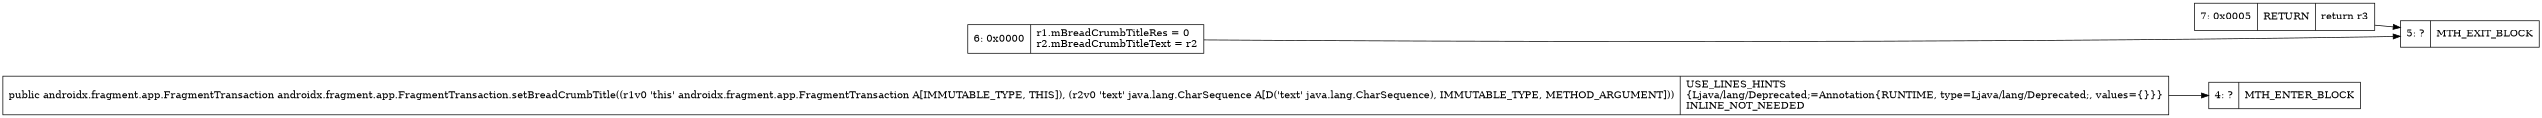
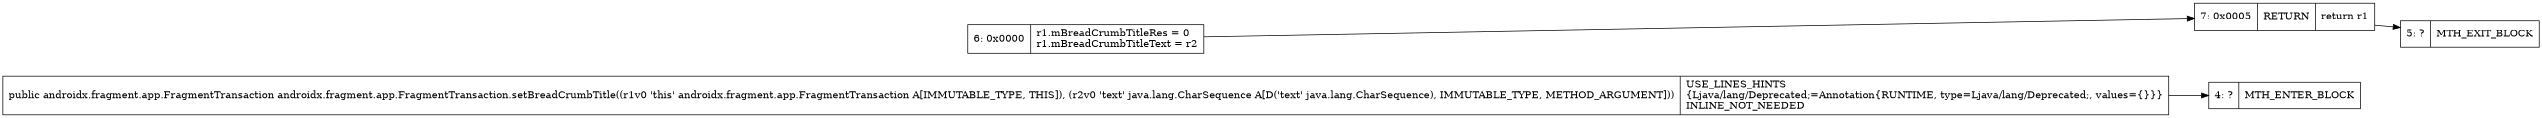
(2345, 16) -> (2345, 16)
(1799, 41) -> (1696, 28)
(1117, 44) -> (1117, 44)
